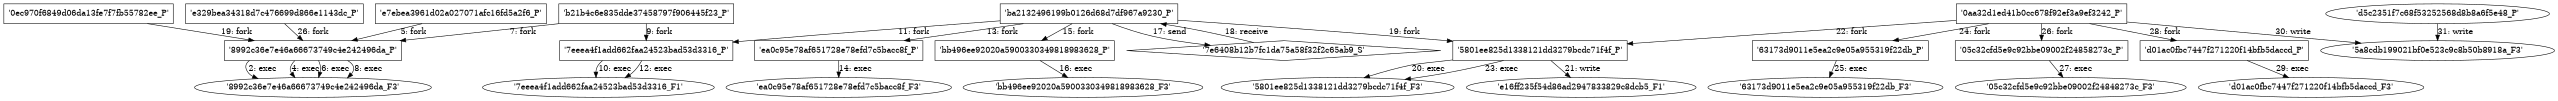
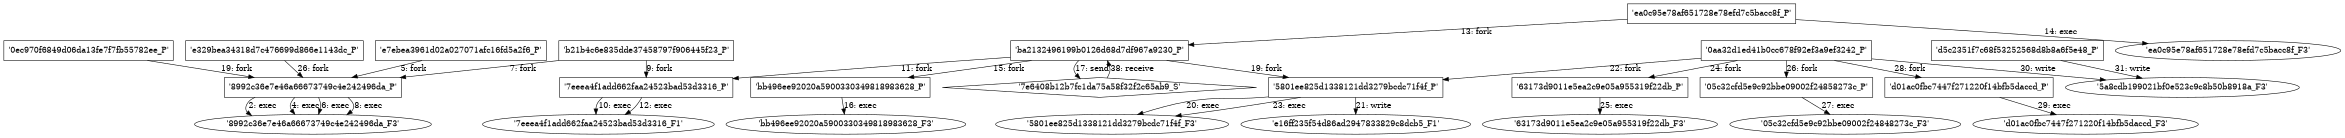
(2438, 14) -> (2017, 51)
(967, 32) -> (1411, 32)
(1247, 32) -> (1132, 69)
